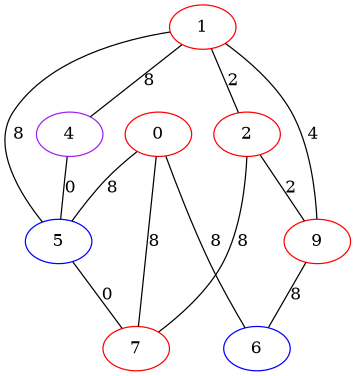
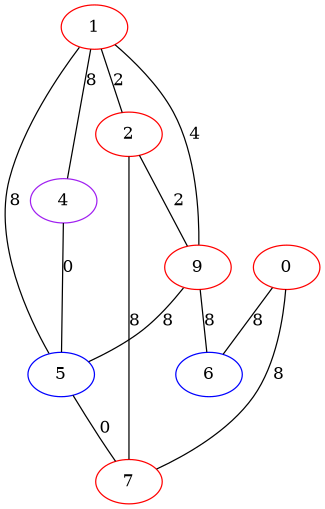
(102, 184) -> (141, 331)
